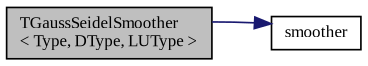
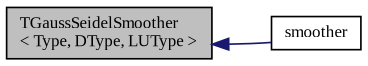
(233, 22) -> (250, 44)
